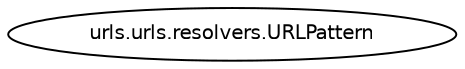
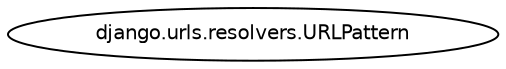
(232, 34) -> (253, 34)
